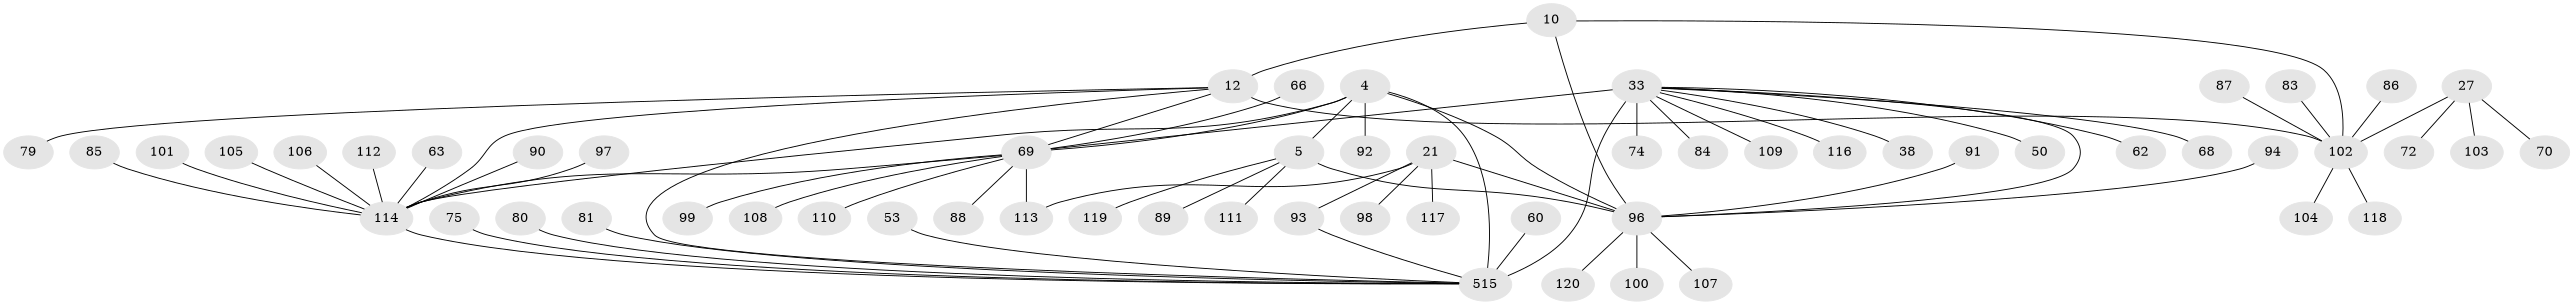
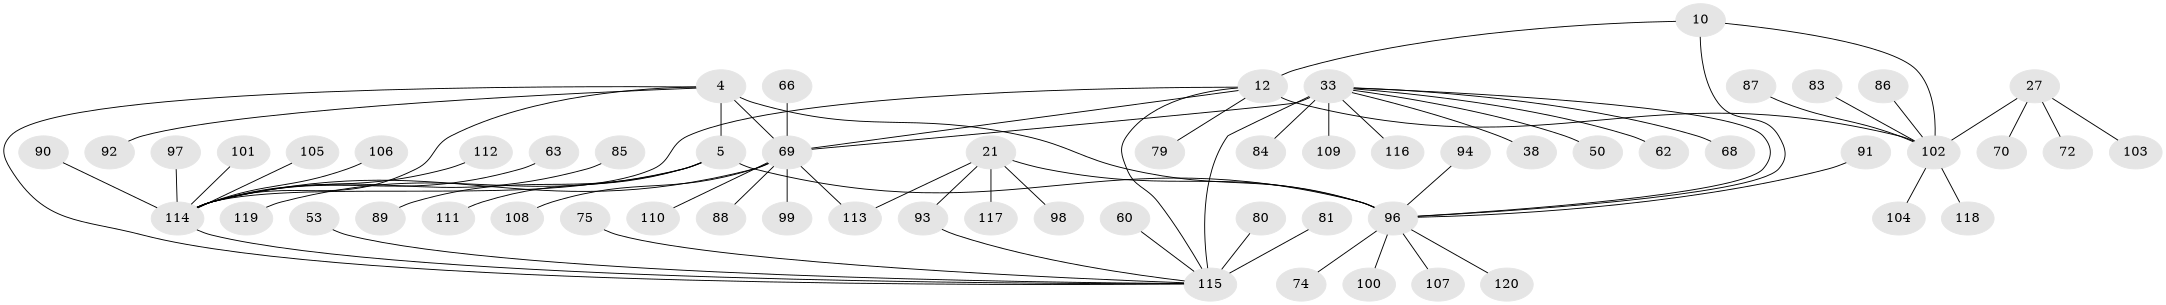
(1637, 118) -> (1347, 251)
(1485, 285) -> (1210, 285)
